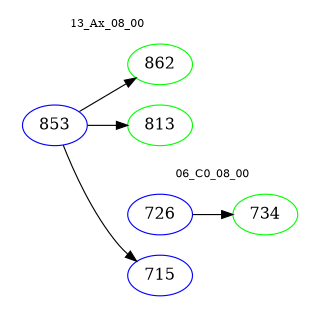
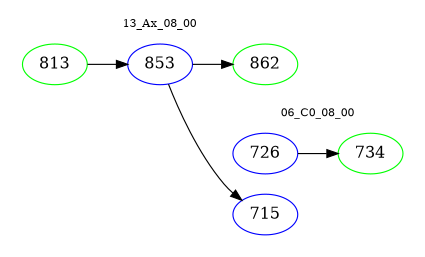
(102, 125) -> (102, 64)
